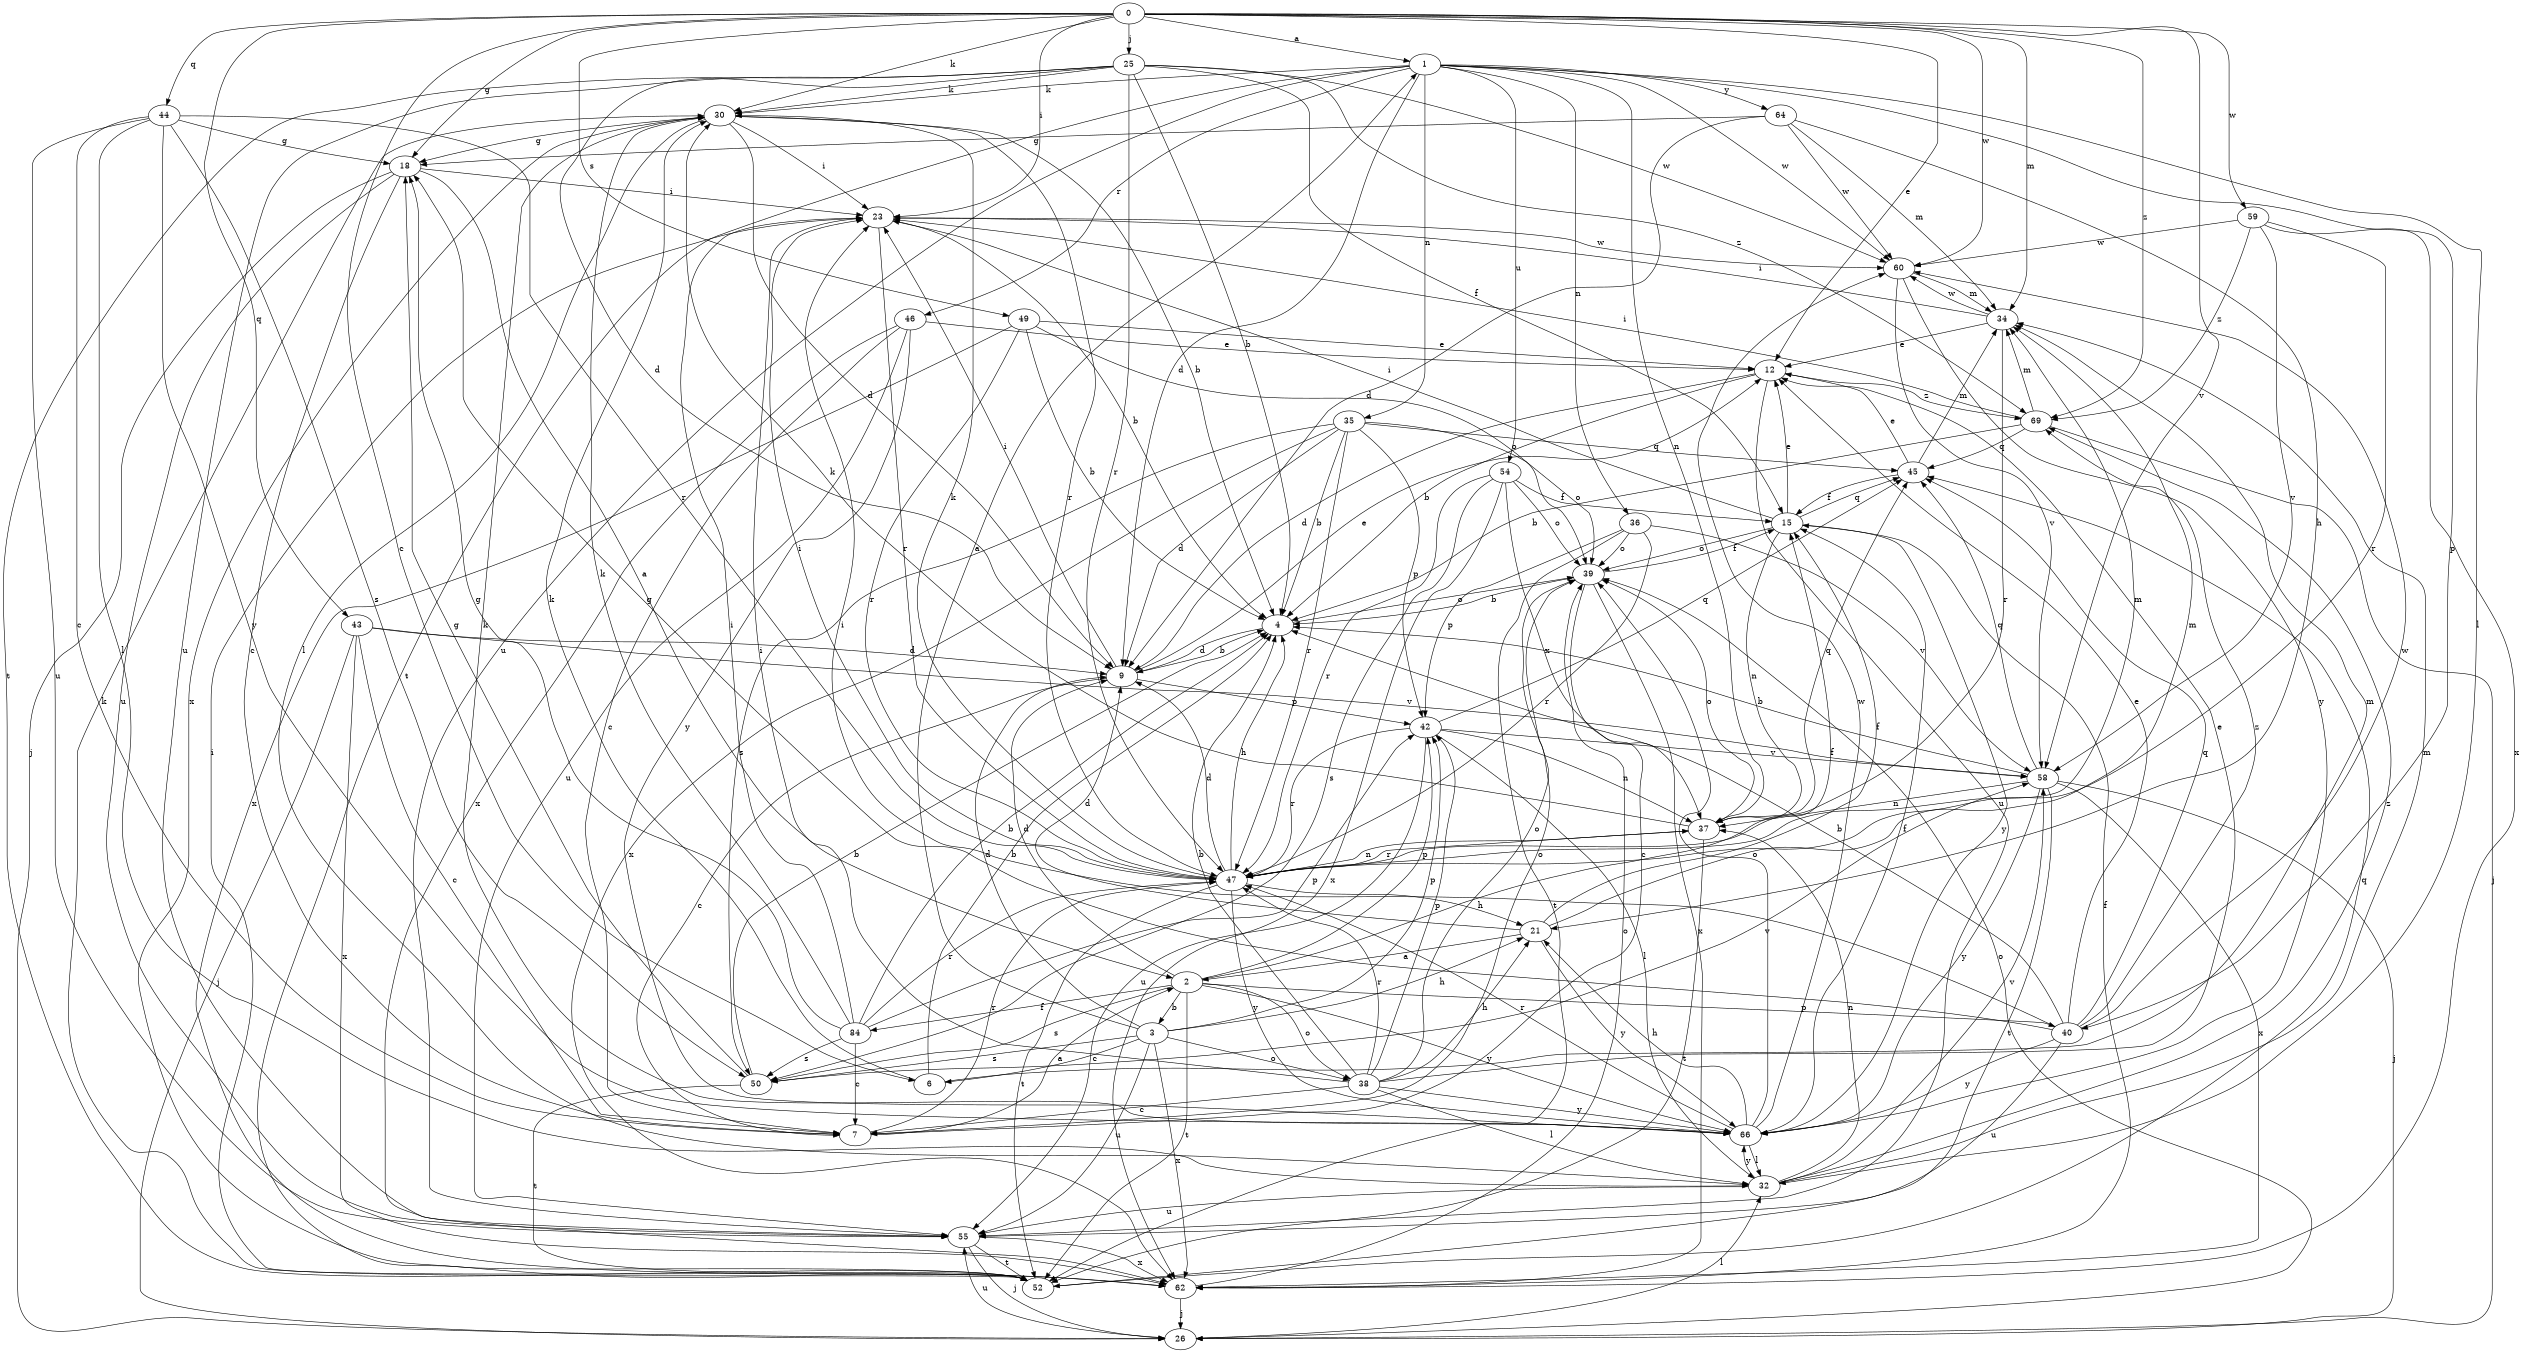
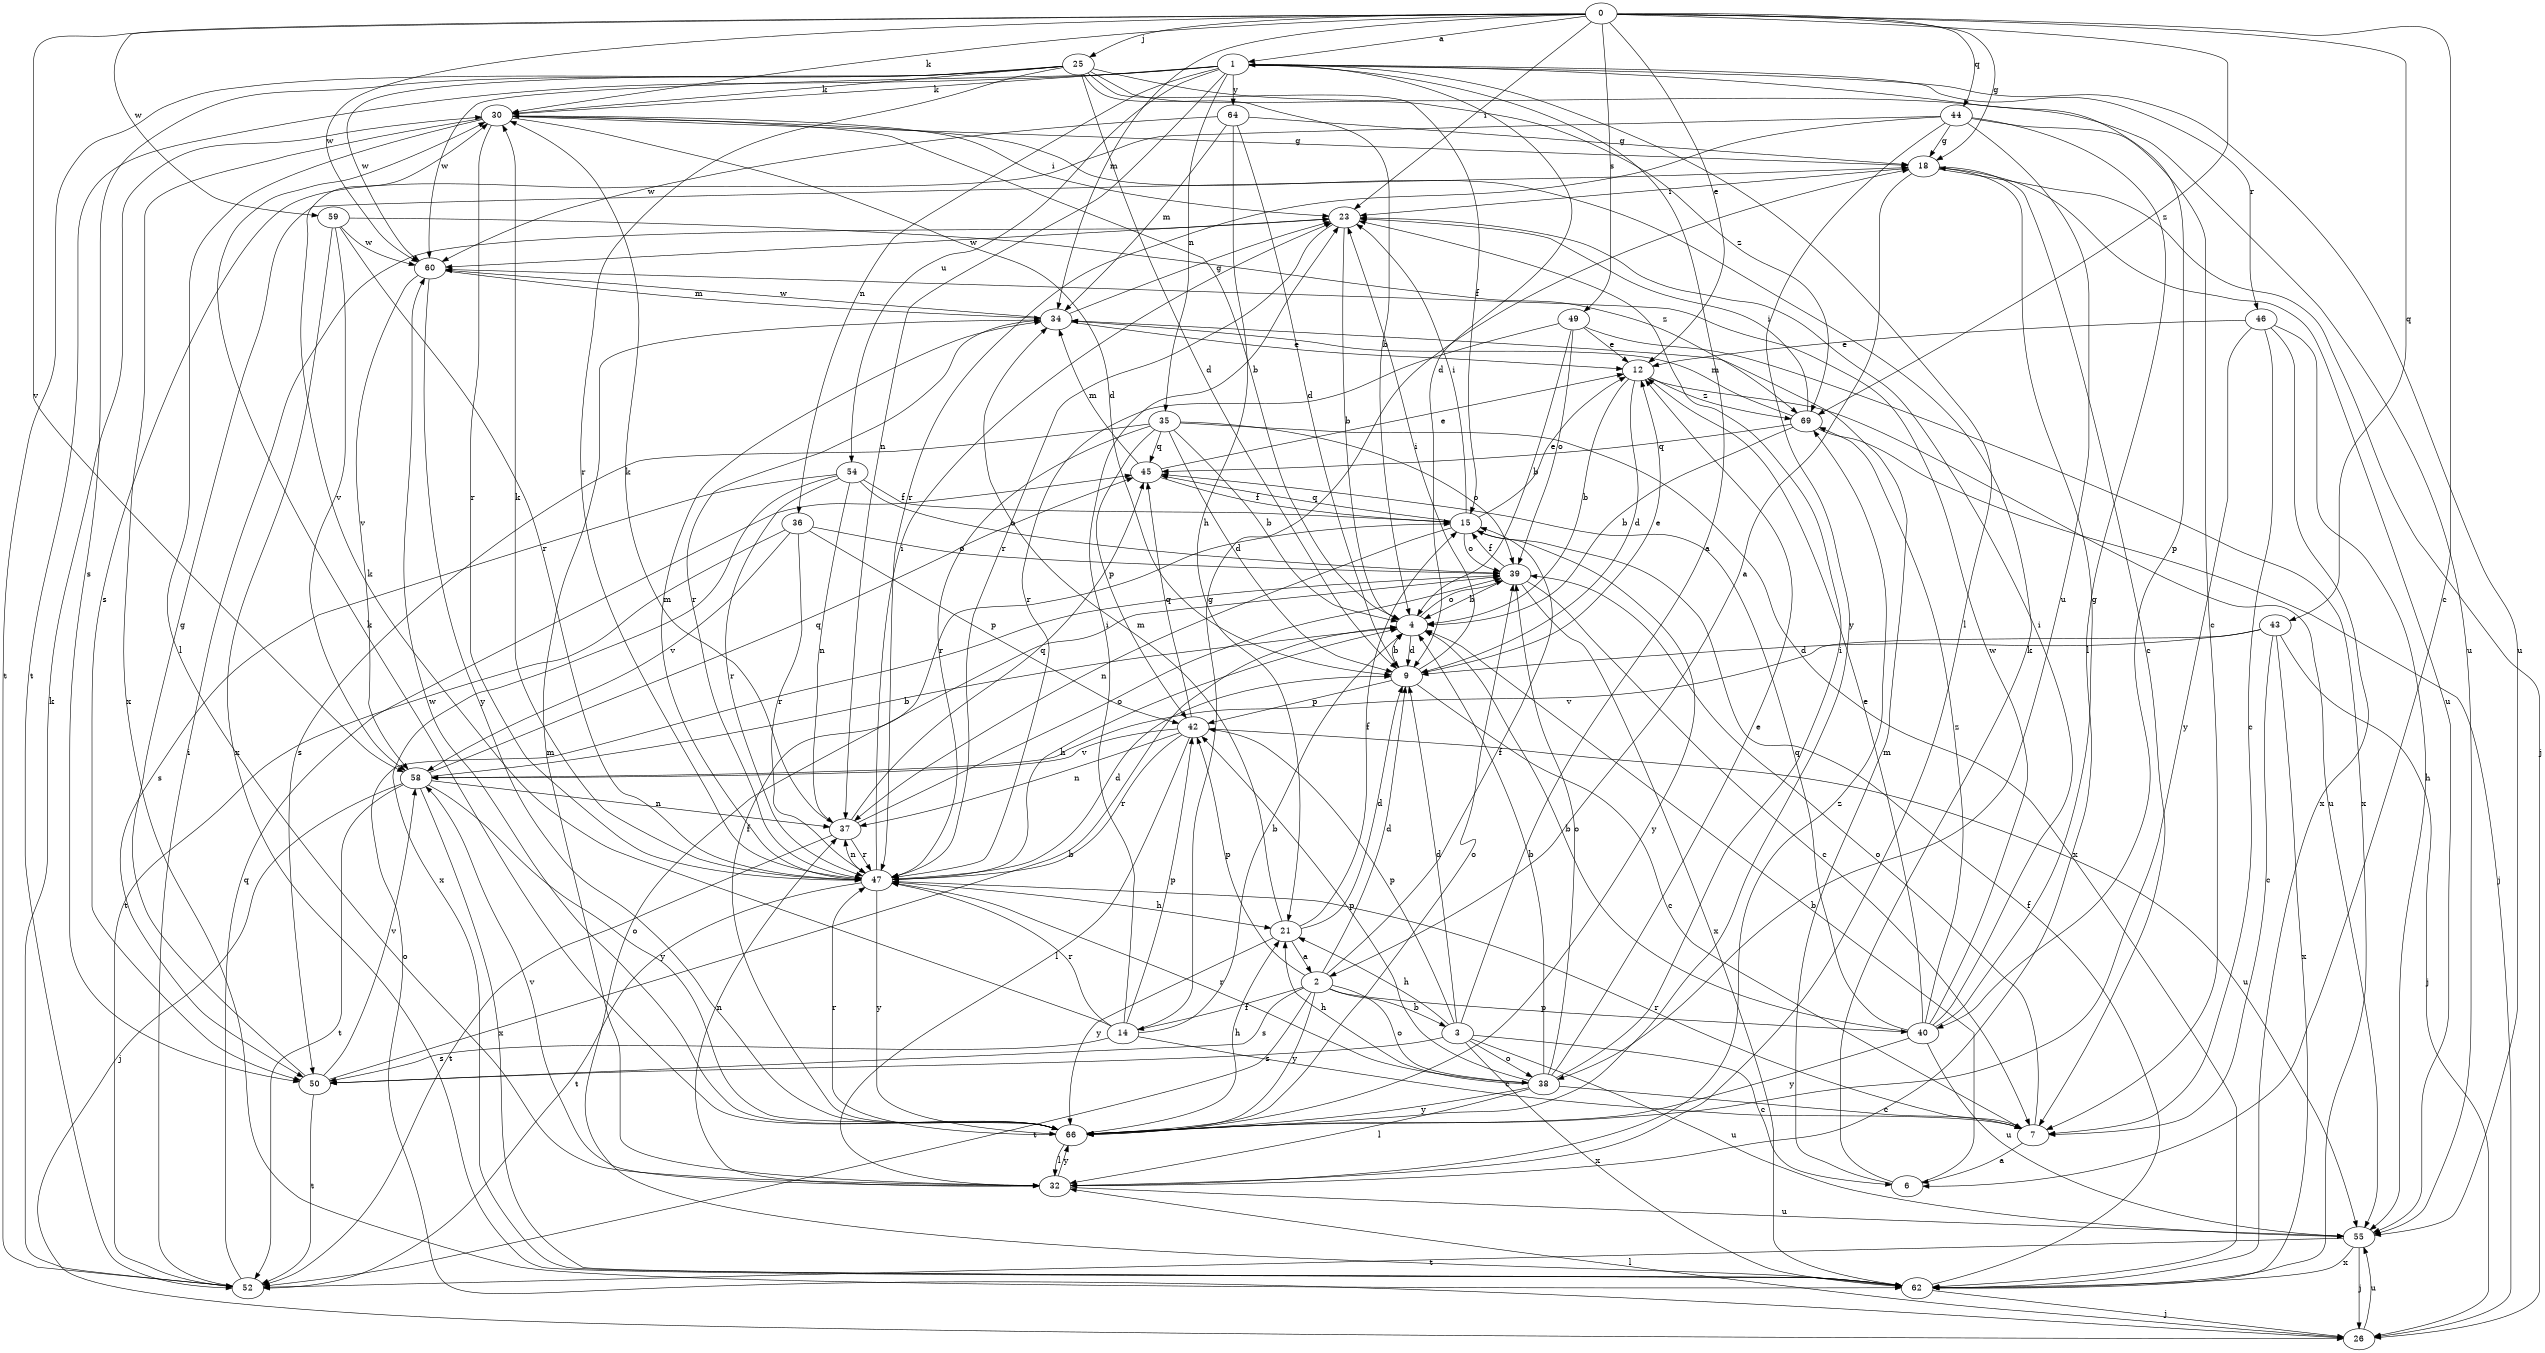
none -> (102, 211)
(1761, 268) -> (1219, 268)
(1548, 651) -> (822, 651)
(569, 778) -> (2428, 778)
(100, 973) -> (2035, 699)
(855, 1033) -> (1123, 1033)
(1035, 1091) -> (1977, 1167)
